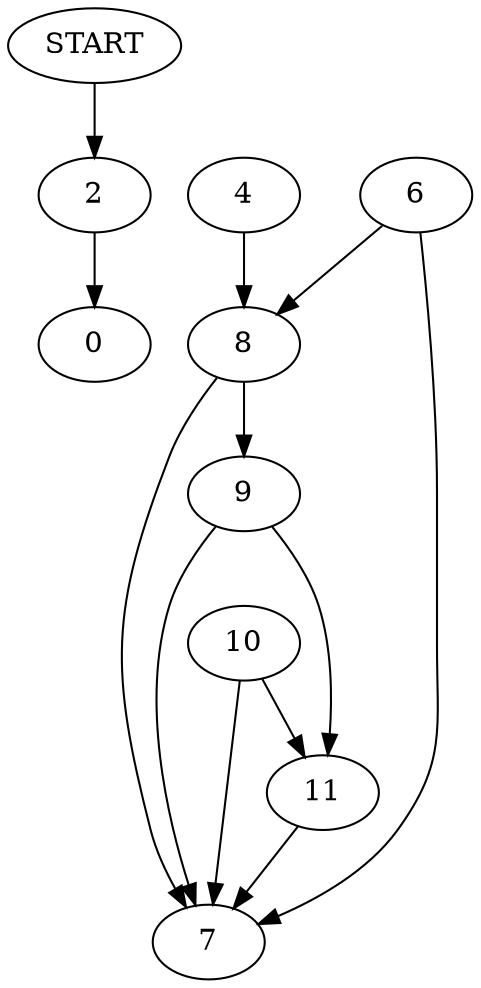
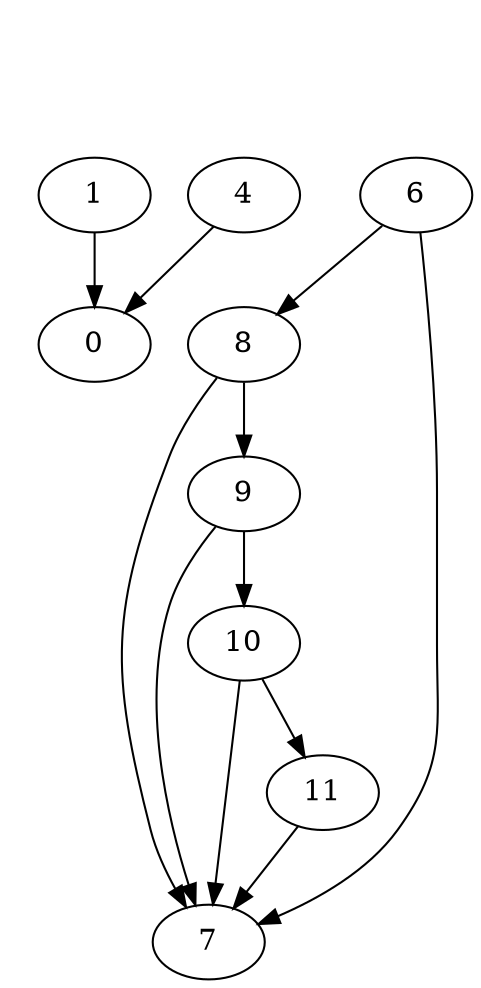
(95, 46) -> none
(95, 195) -> (95, 195)
(244, 260) -> (177, 262)
(324, 624) -> (244, 558)
